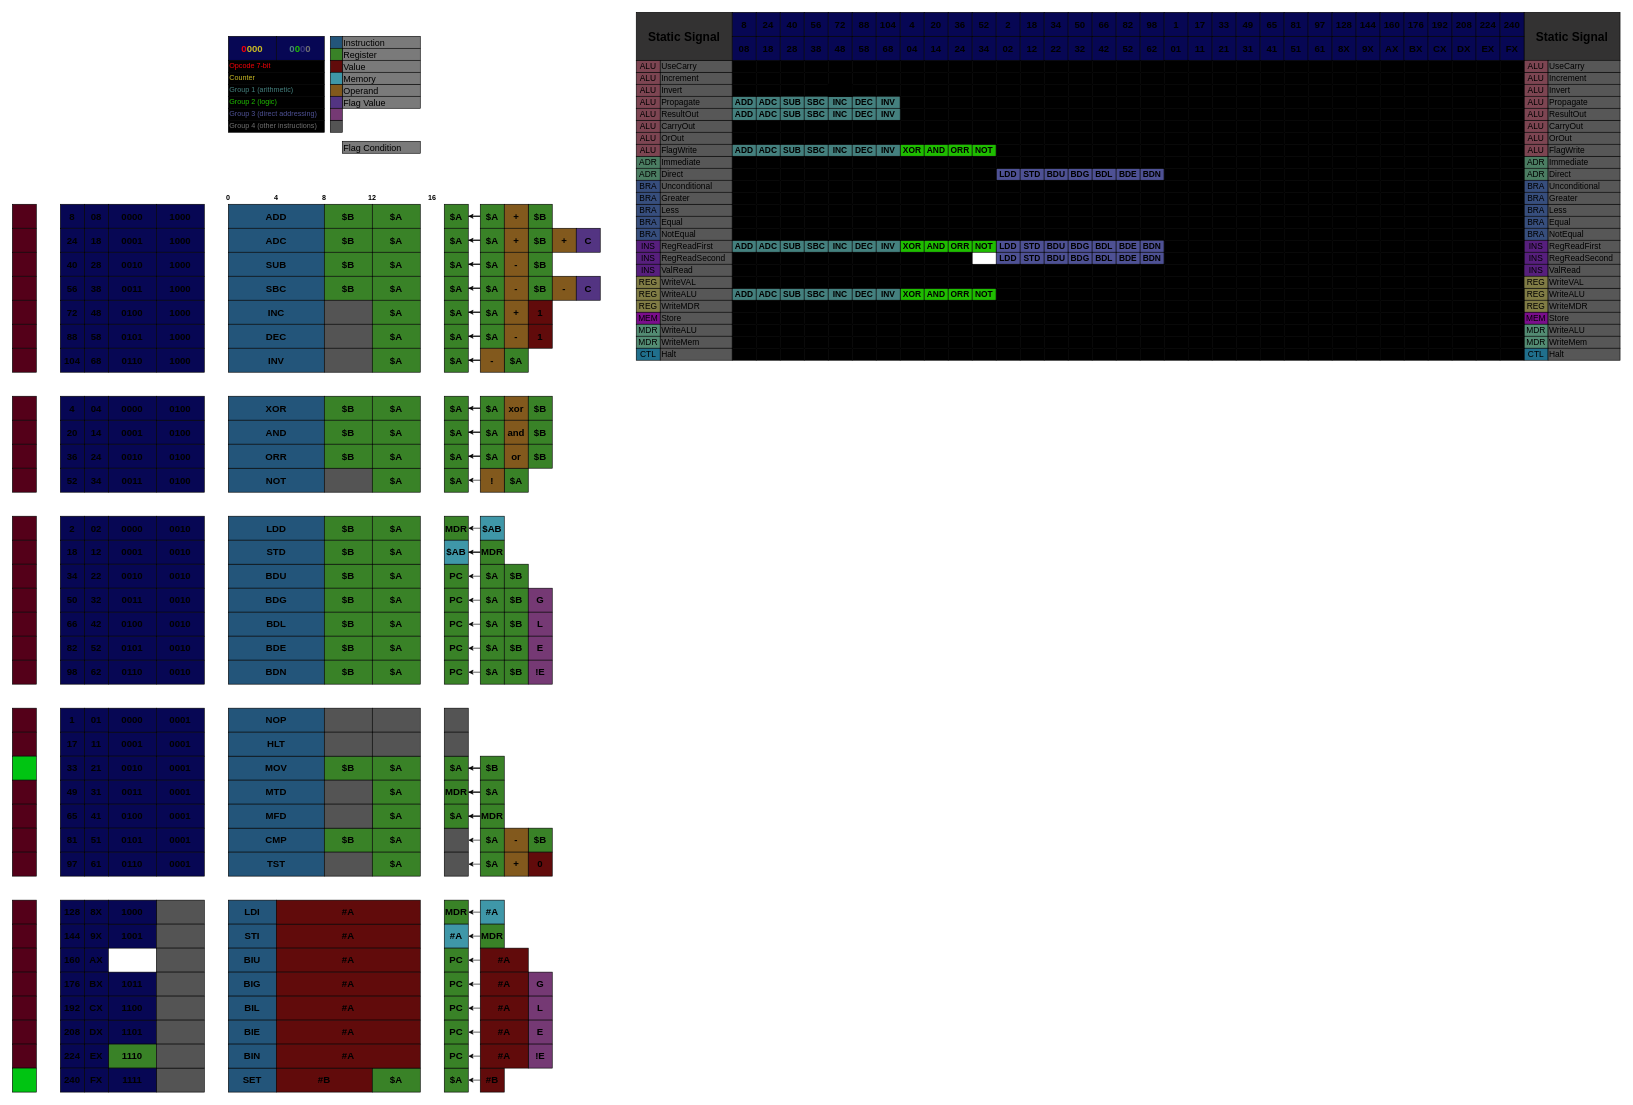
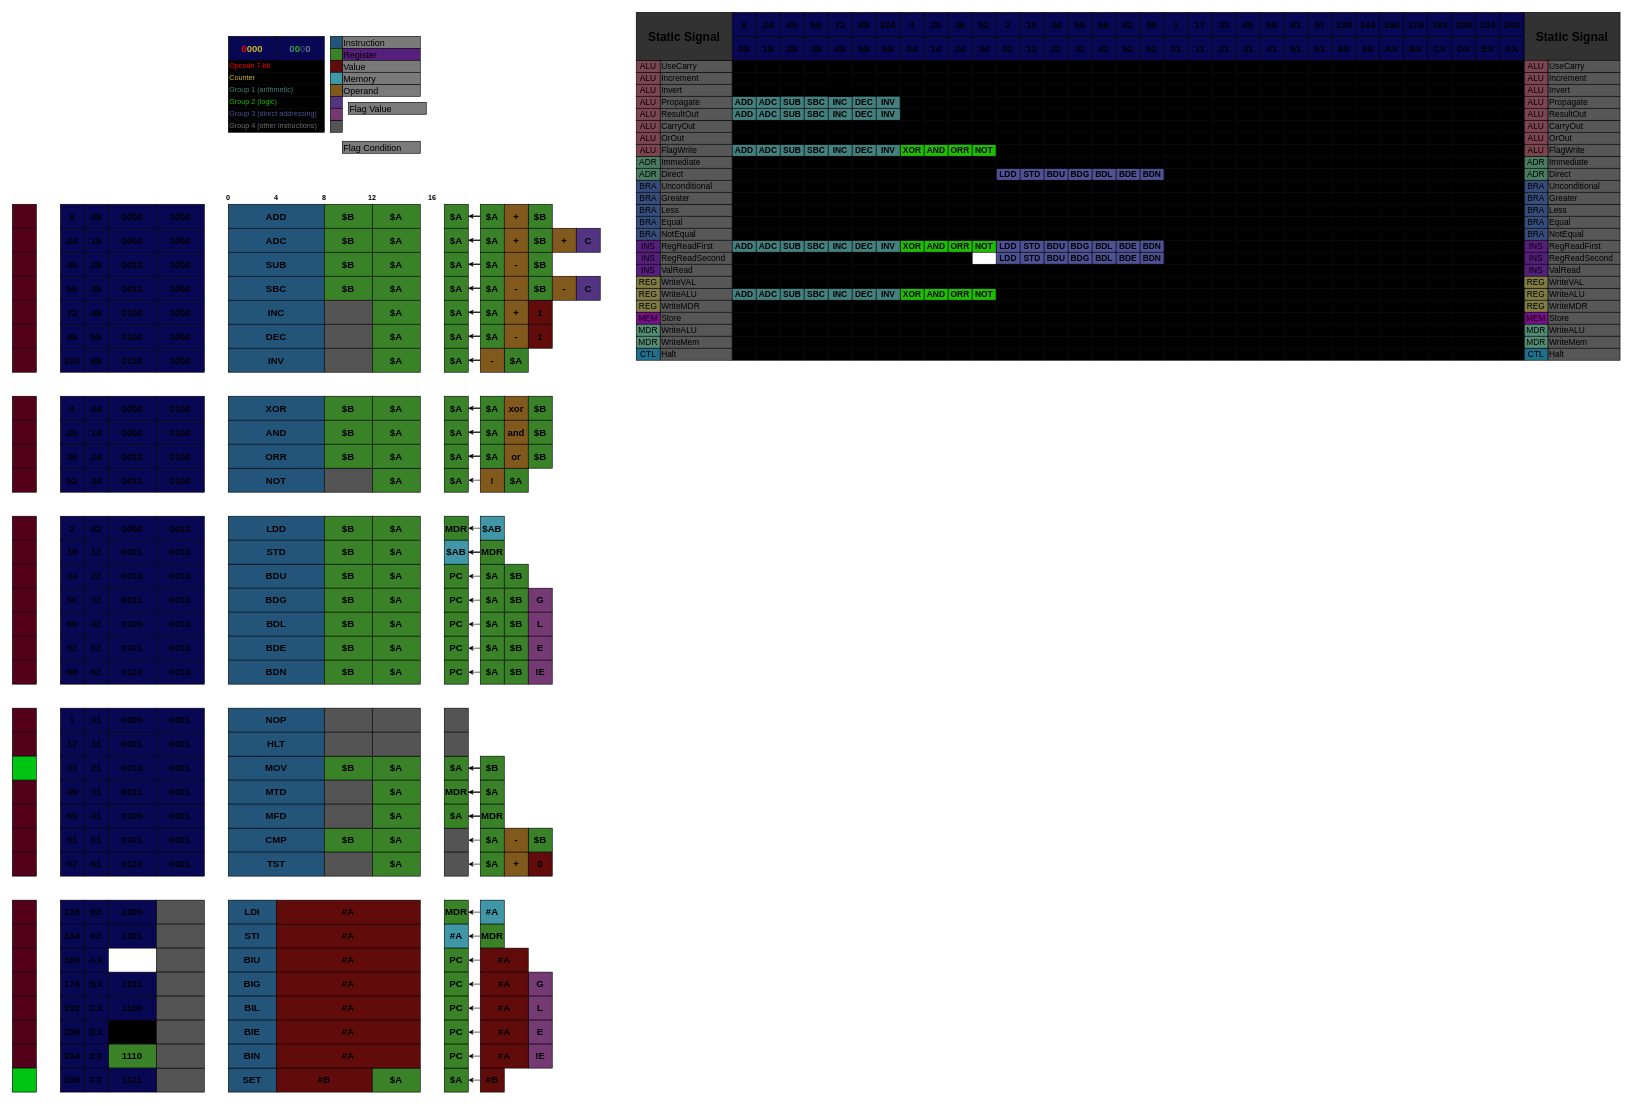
(381, 54) -> (381, 54)
(381, 102) -> (387, 108)
(132, 1032) -> (132, 1032)
